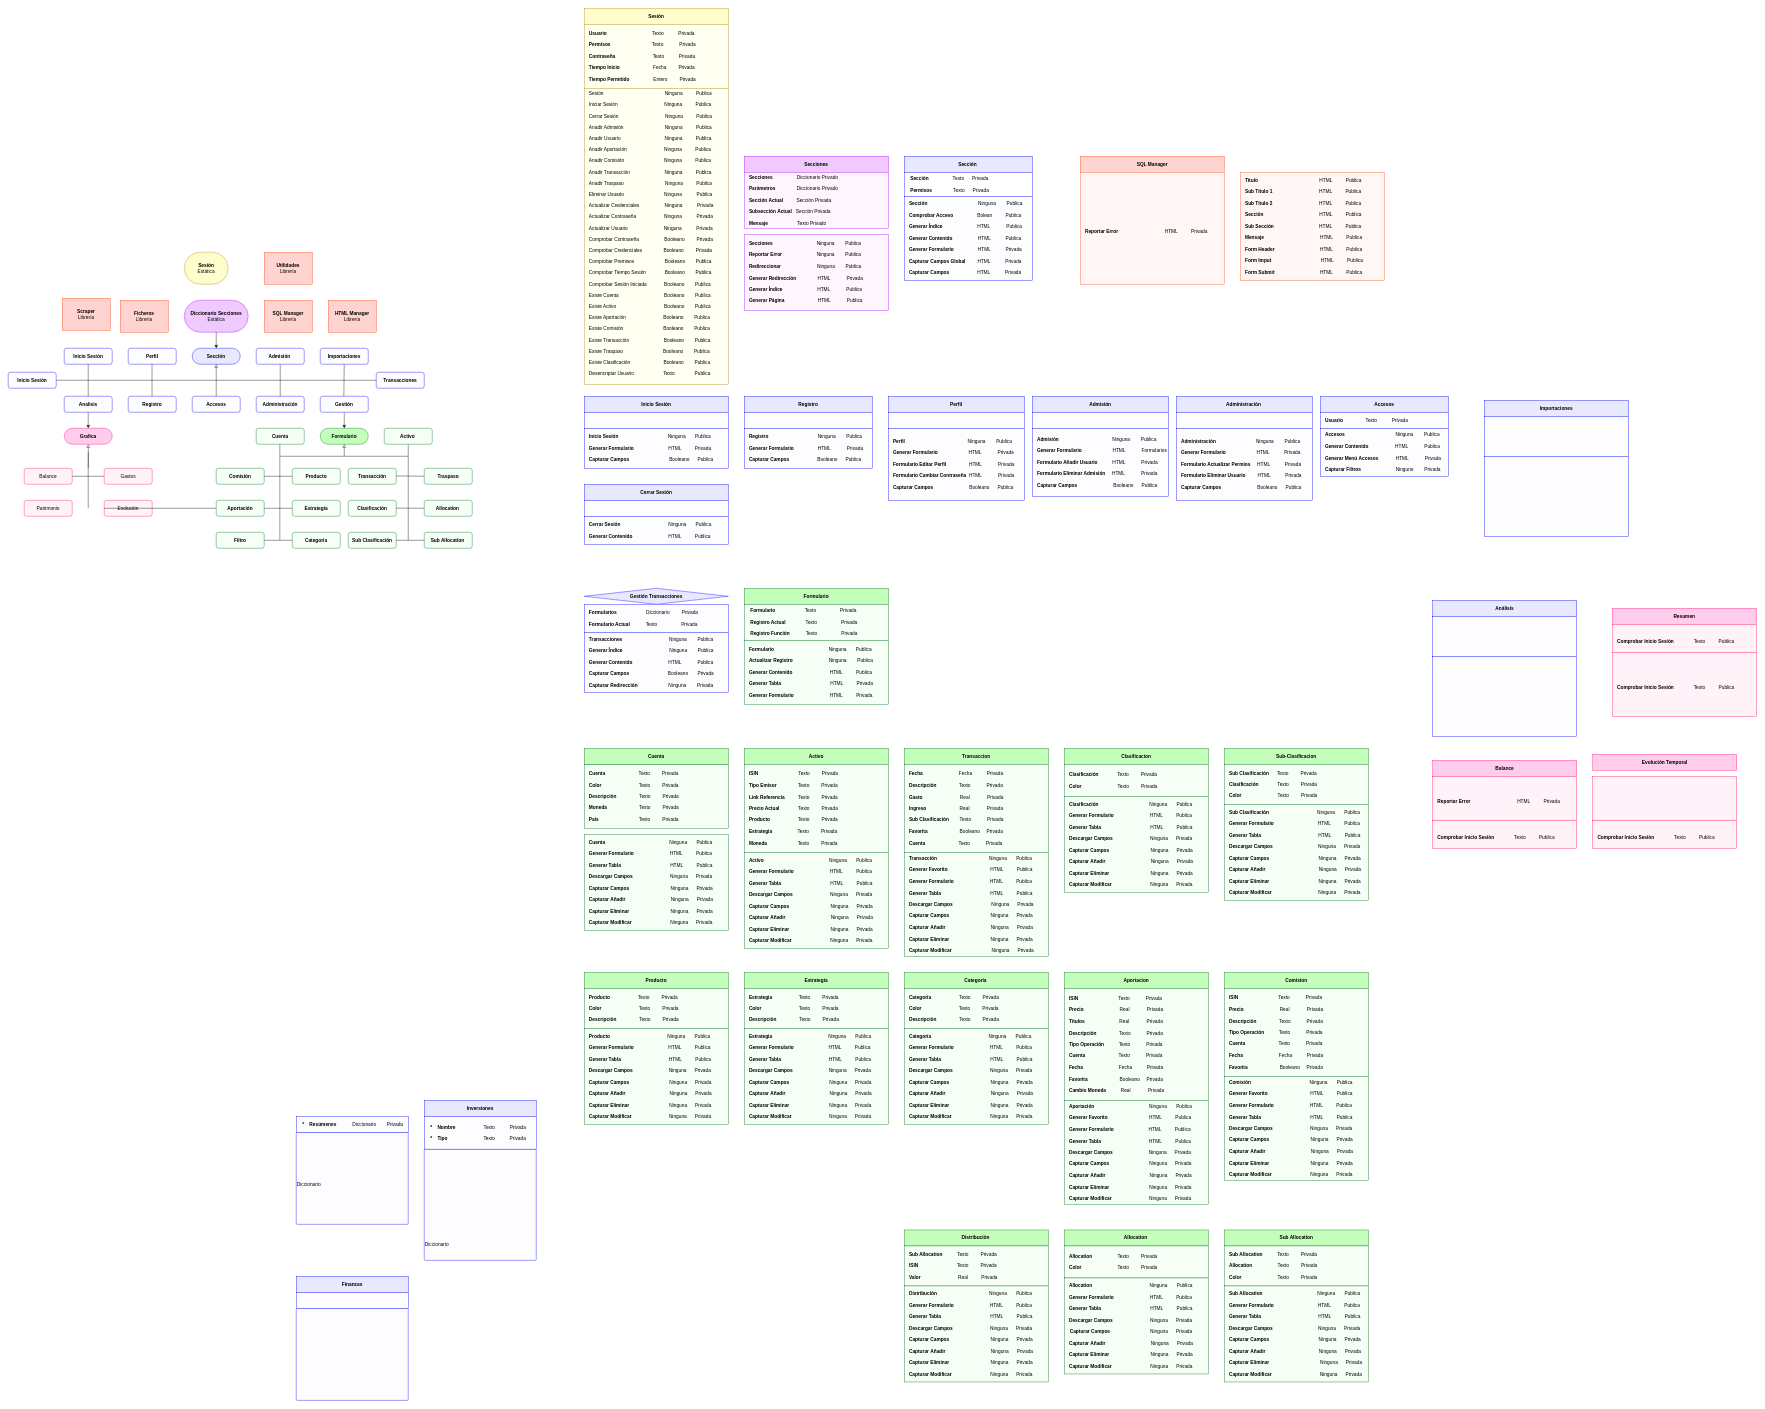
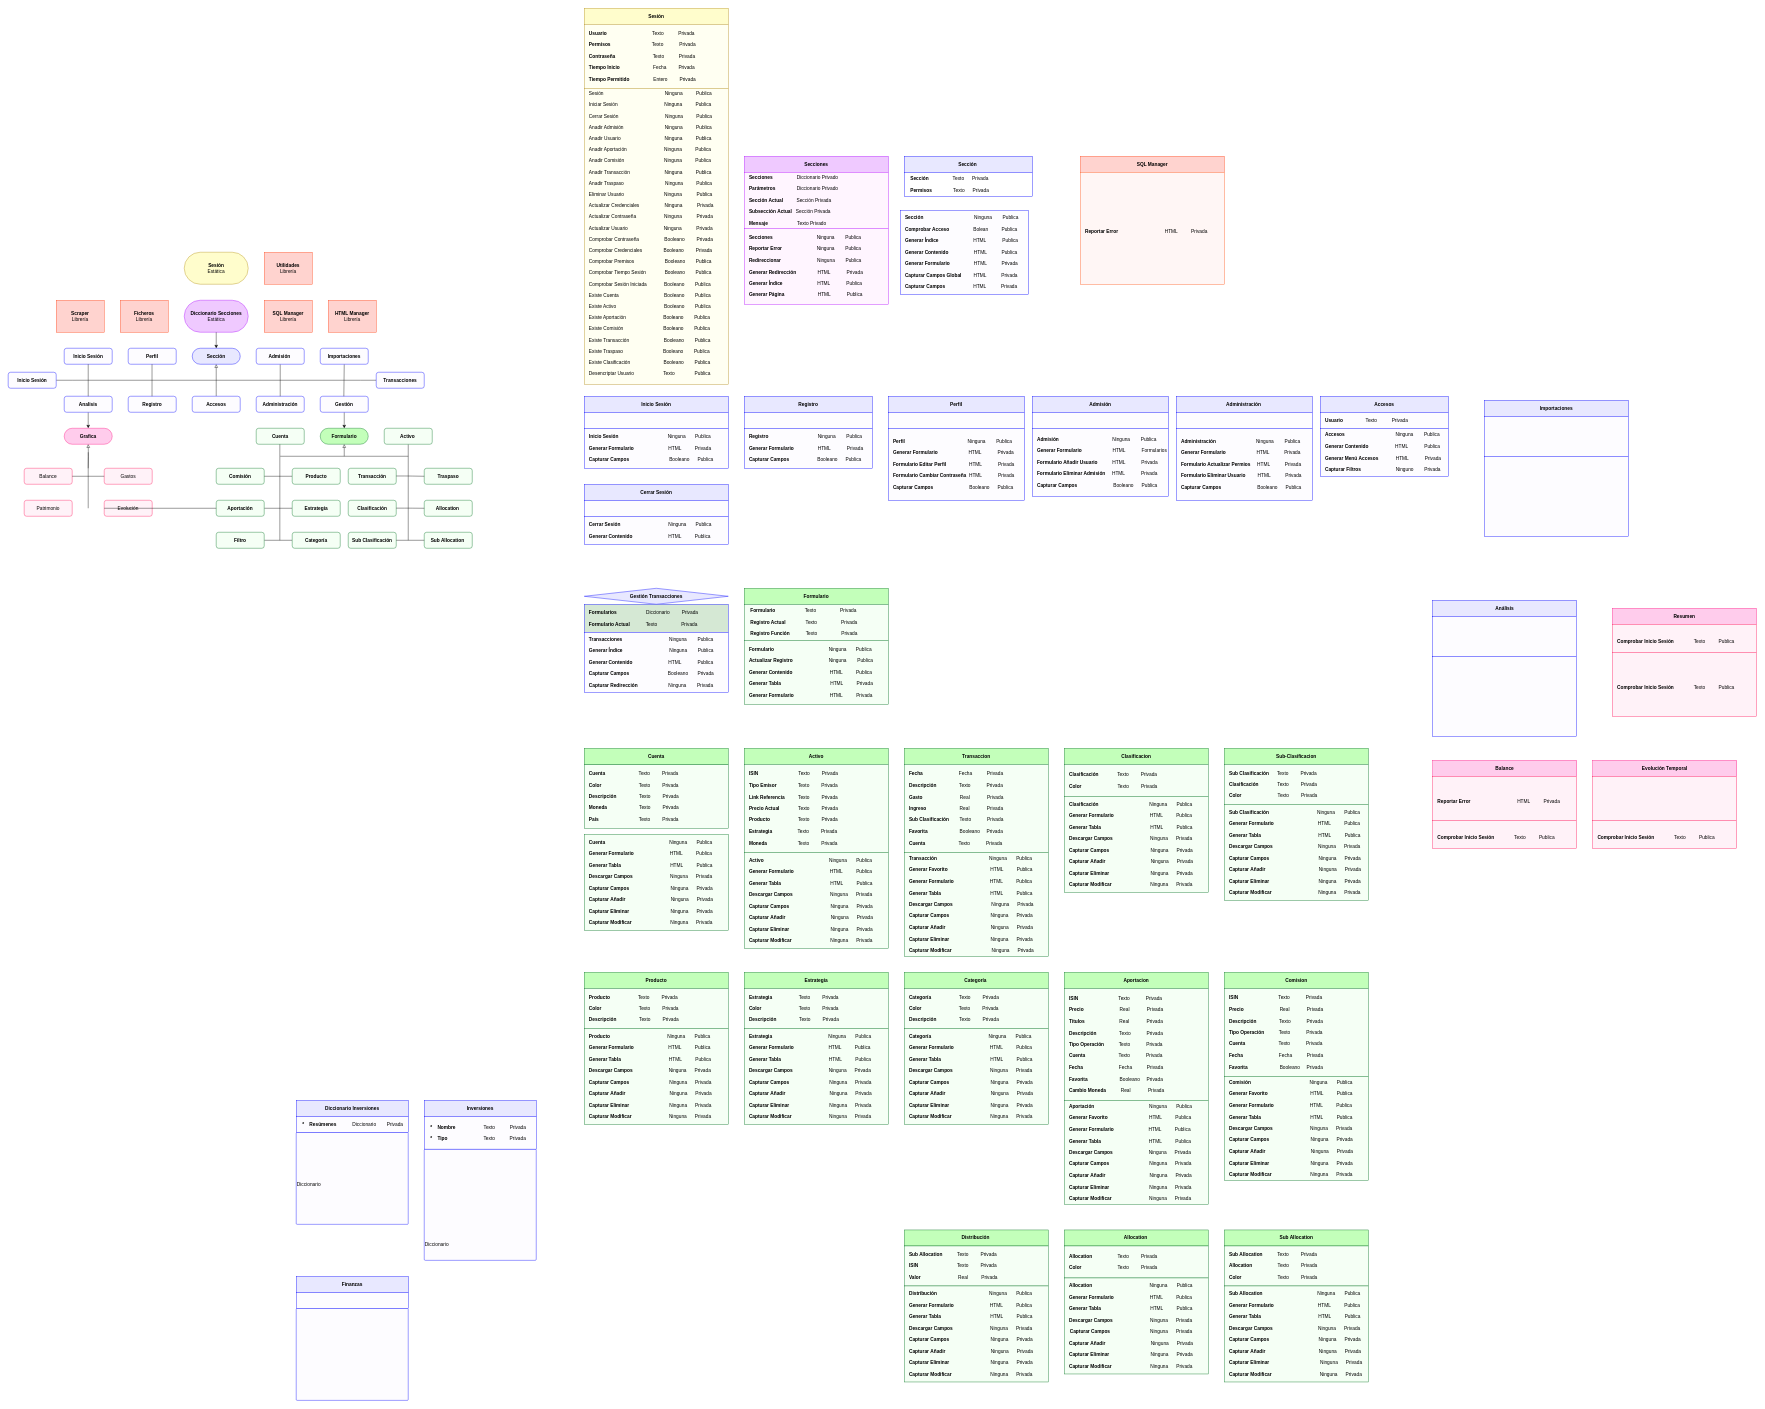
(1312, 226) -> none
(968, 238) -> (964, 252)
(206, 268) -> (216, 268)
(816, 272) -> (816, 266)
(86, 314) -> (80, 316)
(656, 618) -> (656, 618)
(1665, 762) -> (1665, 768)
none -> (352, 1108)
